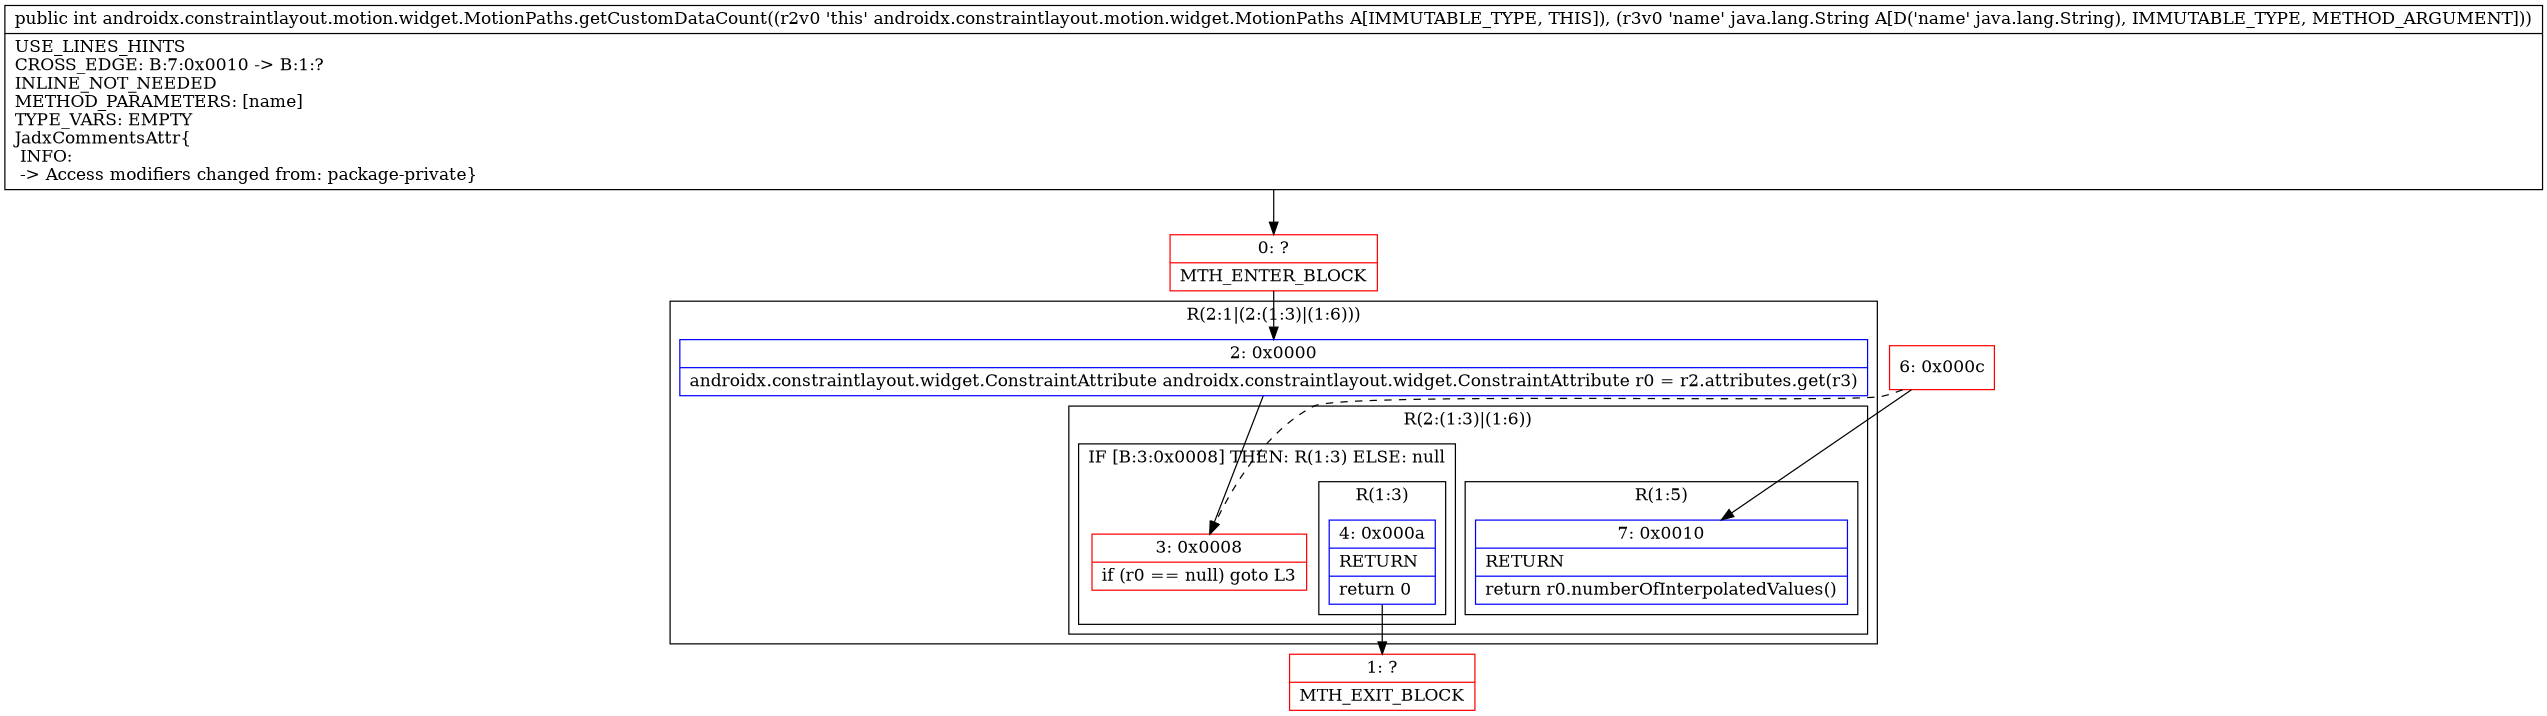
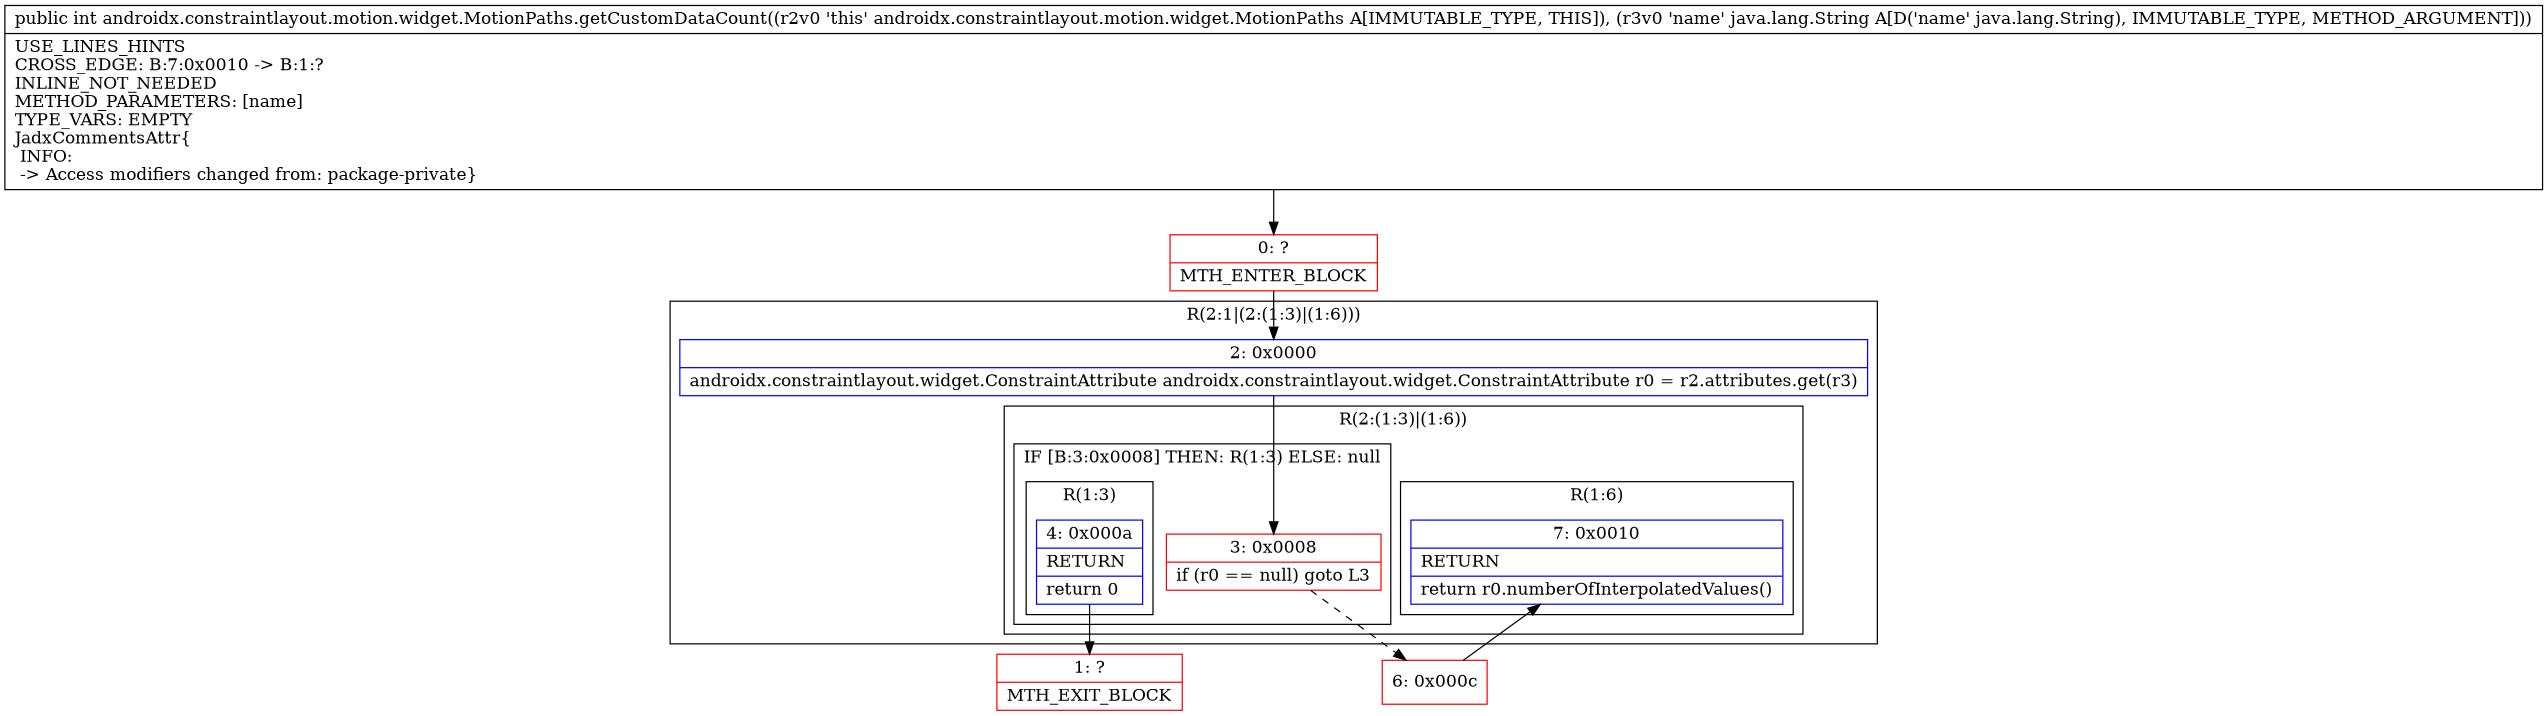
(1531, 398) -> (1347, 617)
(1661, 496) -> (1597, 496)
